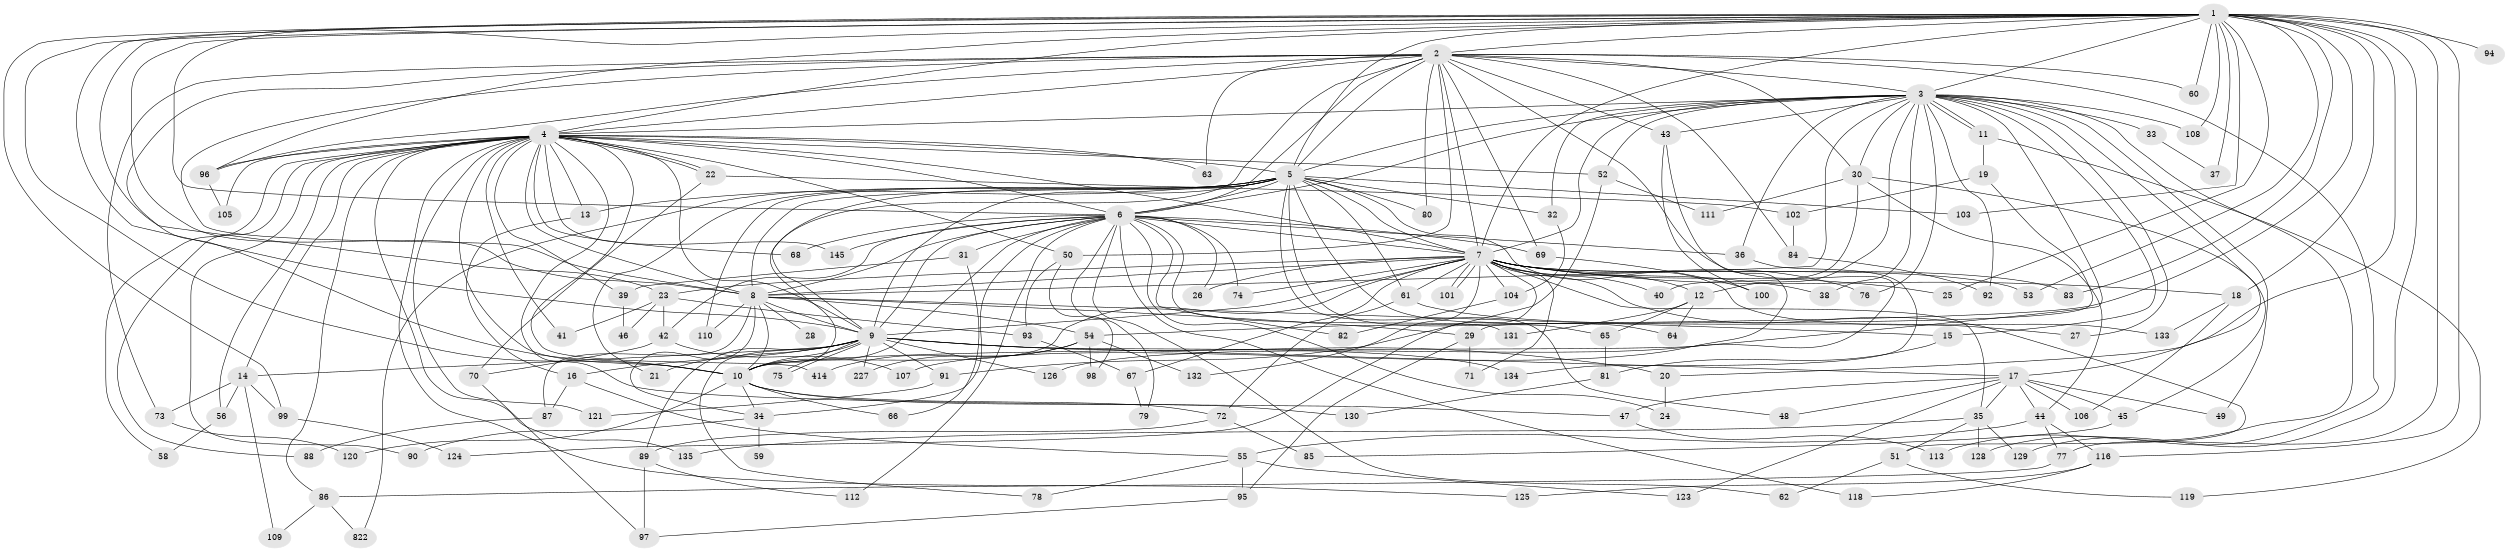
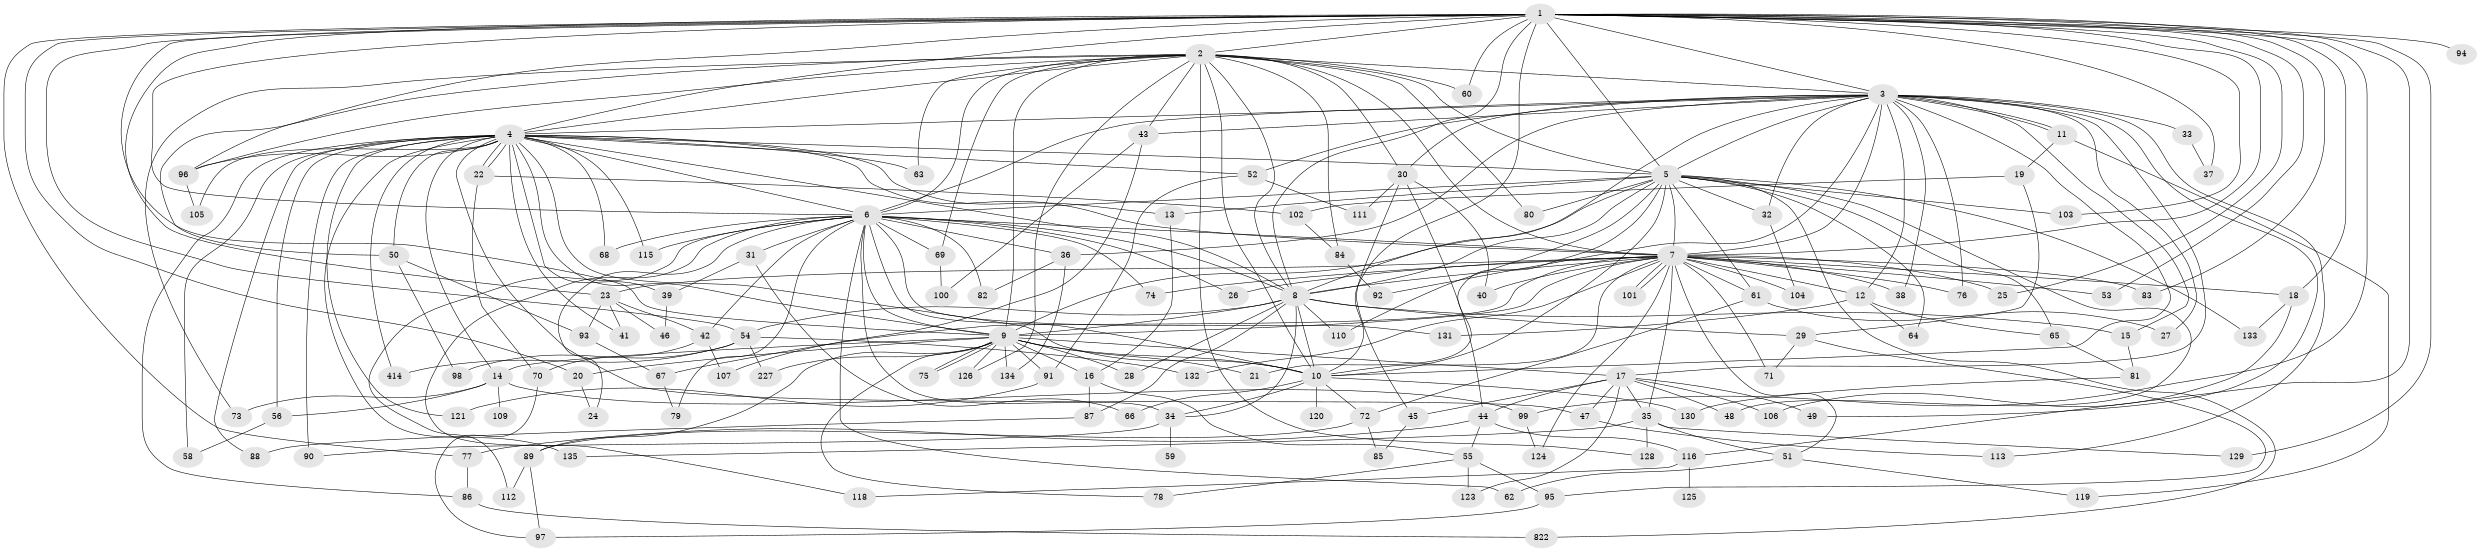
(2193, 135) -> none
(837, 256) -> (646, 256)
(1437, 314) -> (1024, 276)
none -> (1069, 353)
(251, 437) -> none
(793, 481) -> none
(300, 518) -> none
